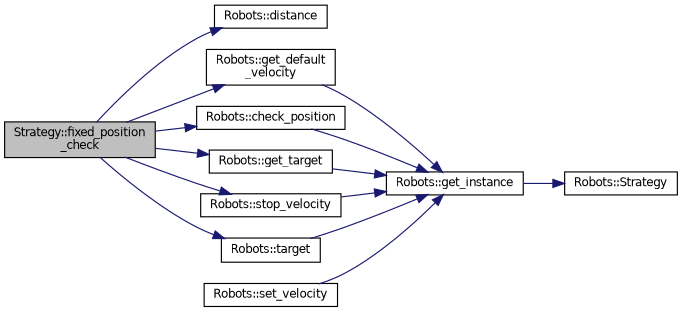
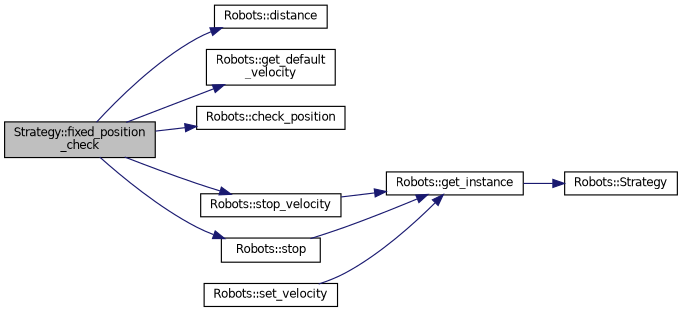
(381, 120) -> none
(365, 147) -> none
(271, 162) -> none
(271, 250) -> (271, 250)
